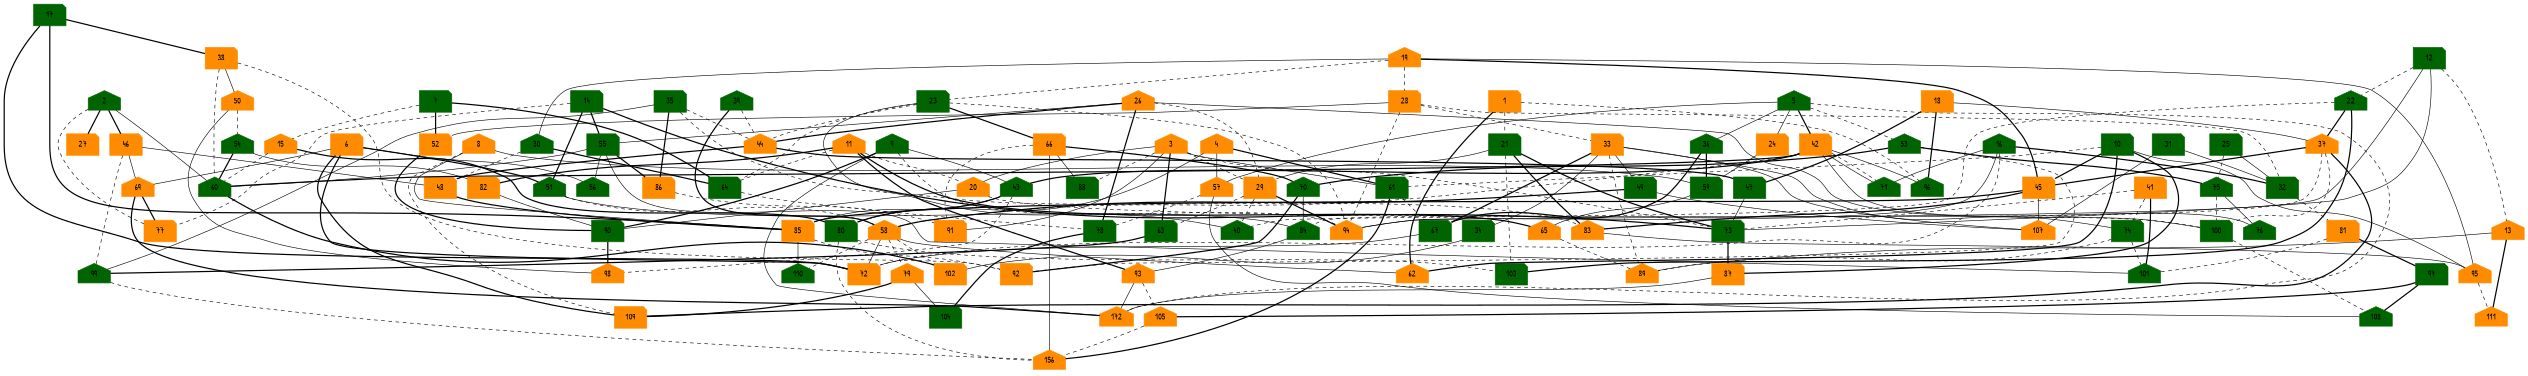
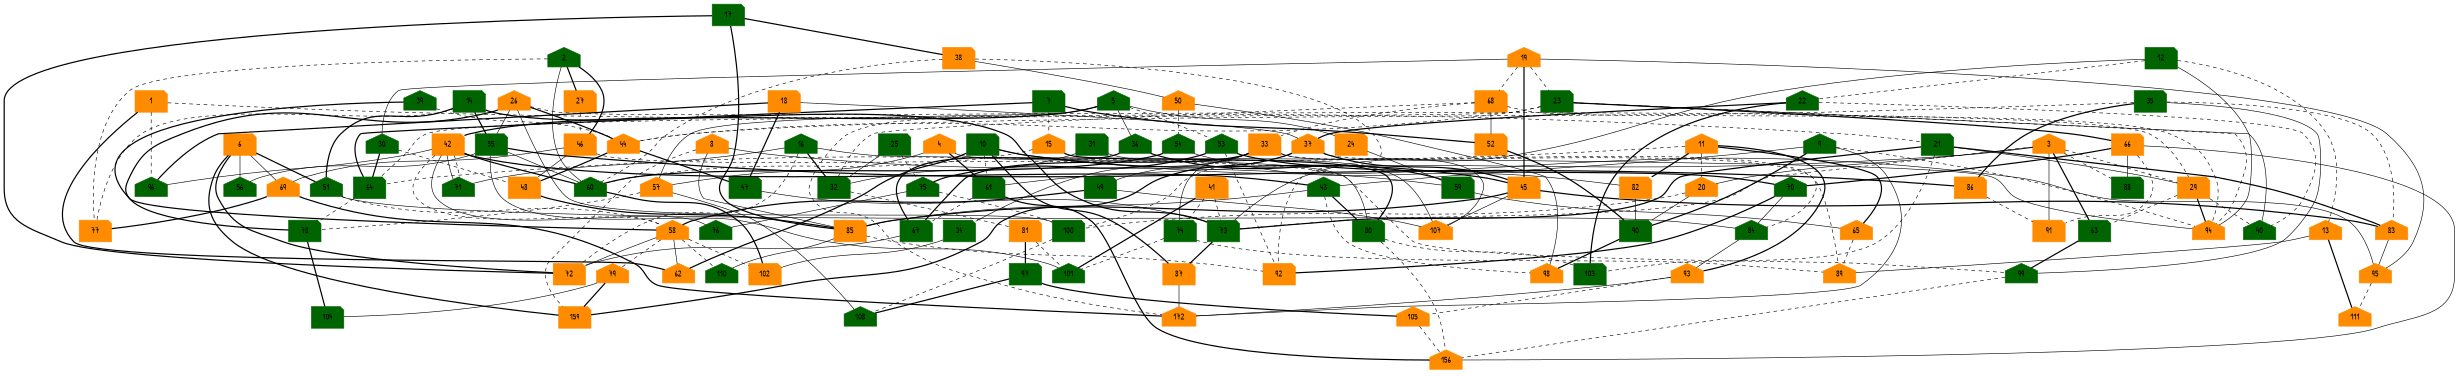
(1405, 101) -> (1491, 101)
none -> (580, 123)
(631, 317) -> (575, 317)
